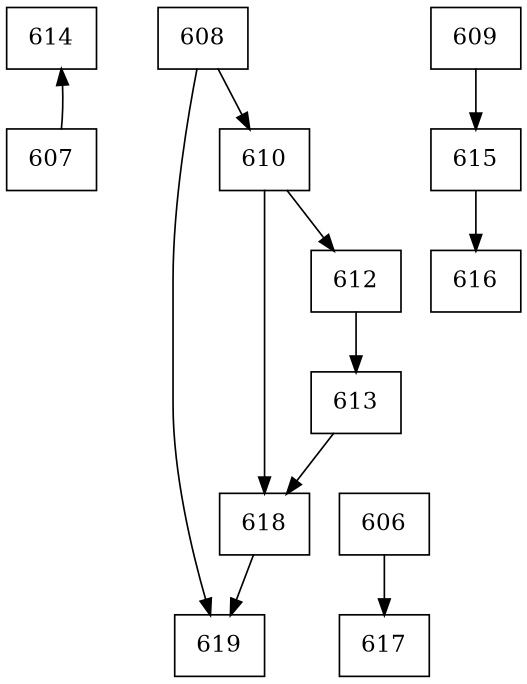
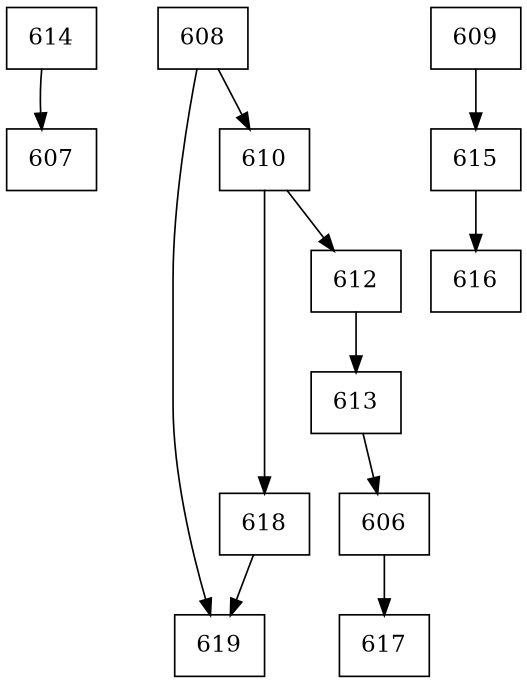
(63, 108) -> (40, 91)
(315, 457) -> (368, 455)
